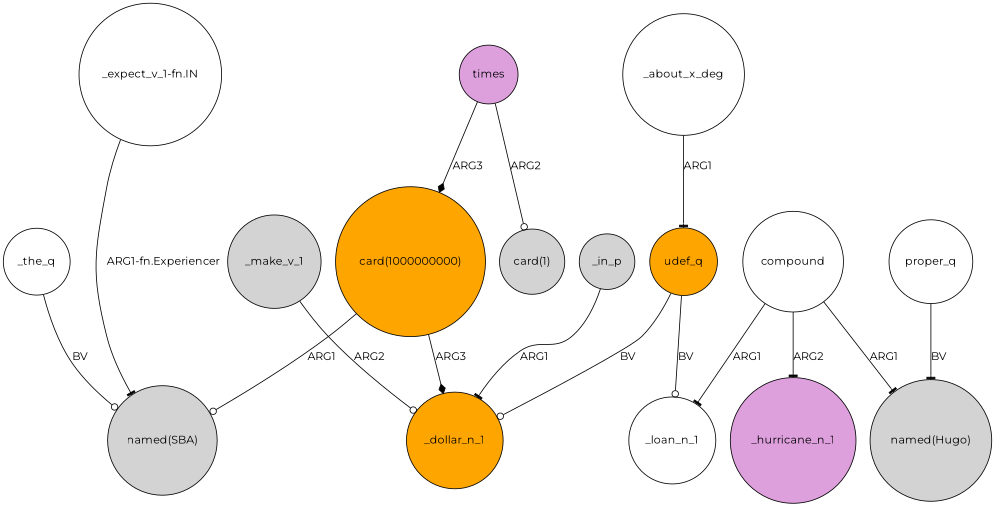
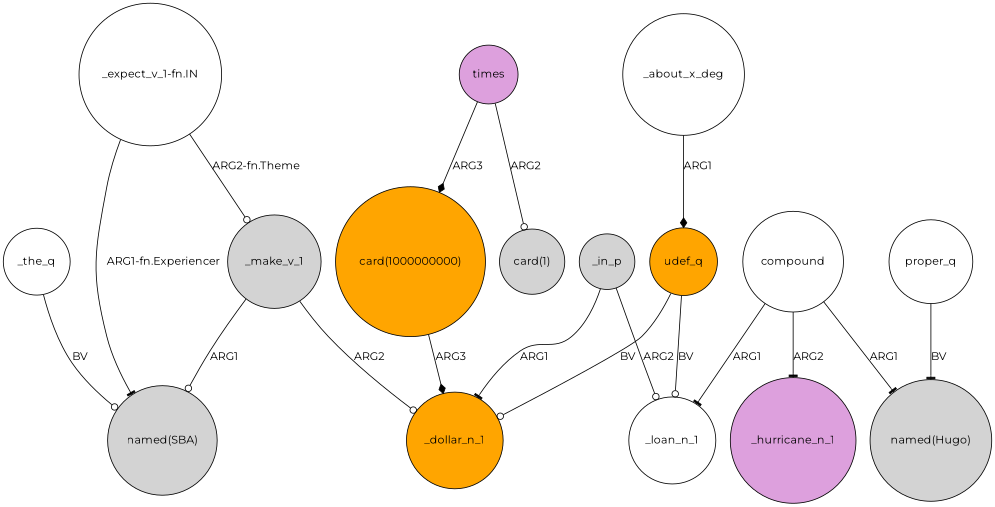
none -> (217, 175)
(684, 179) -> (684, 179)
none -> (633, 336)
(288, 365) -> (216, 341)
